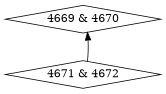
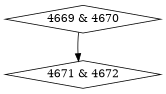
(88, 51) -> (78, 43)
